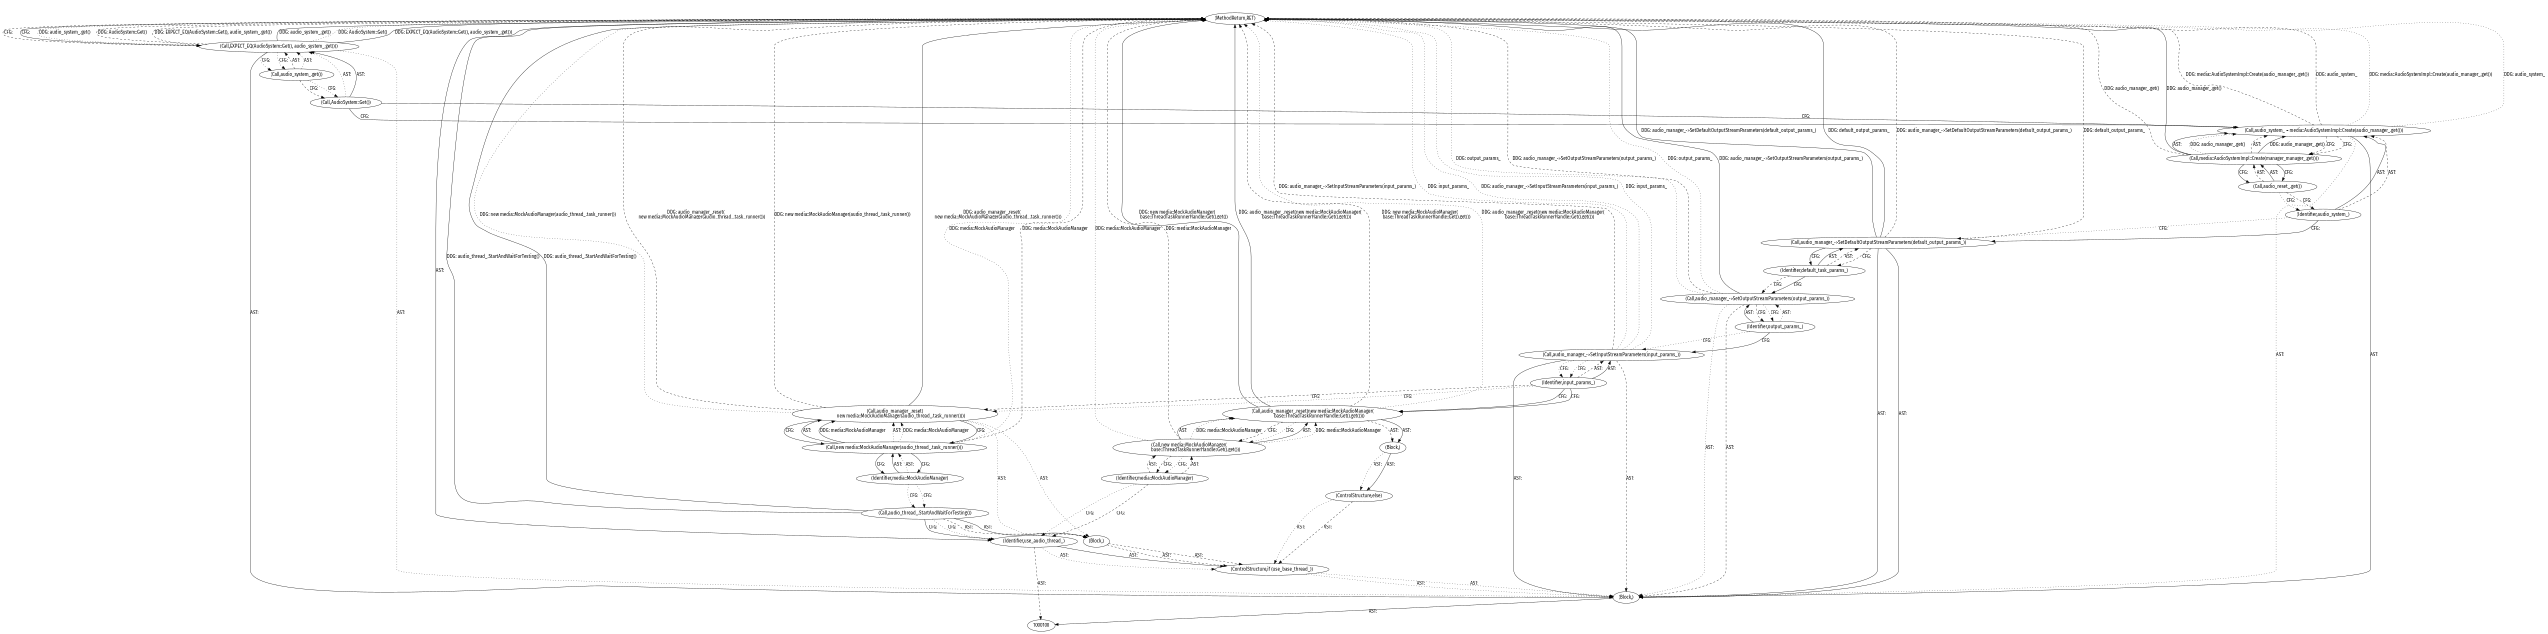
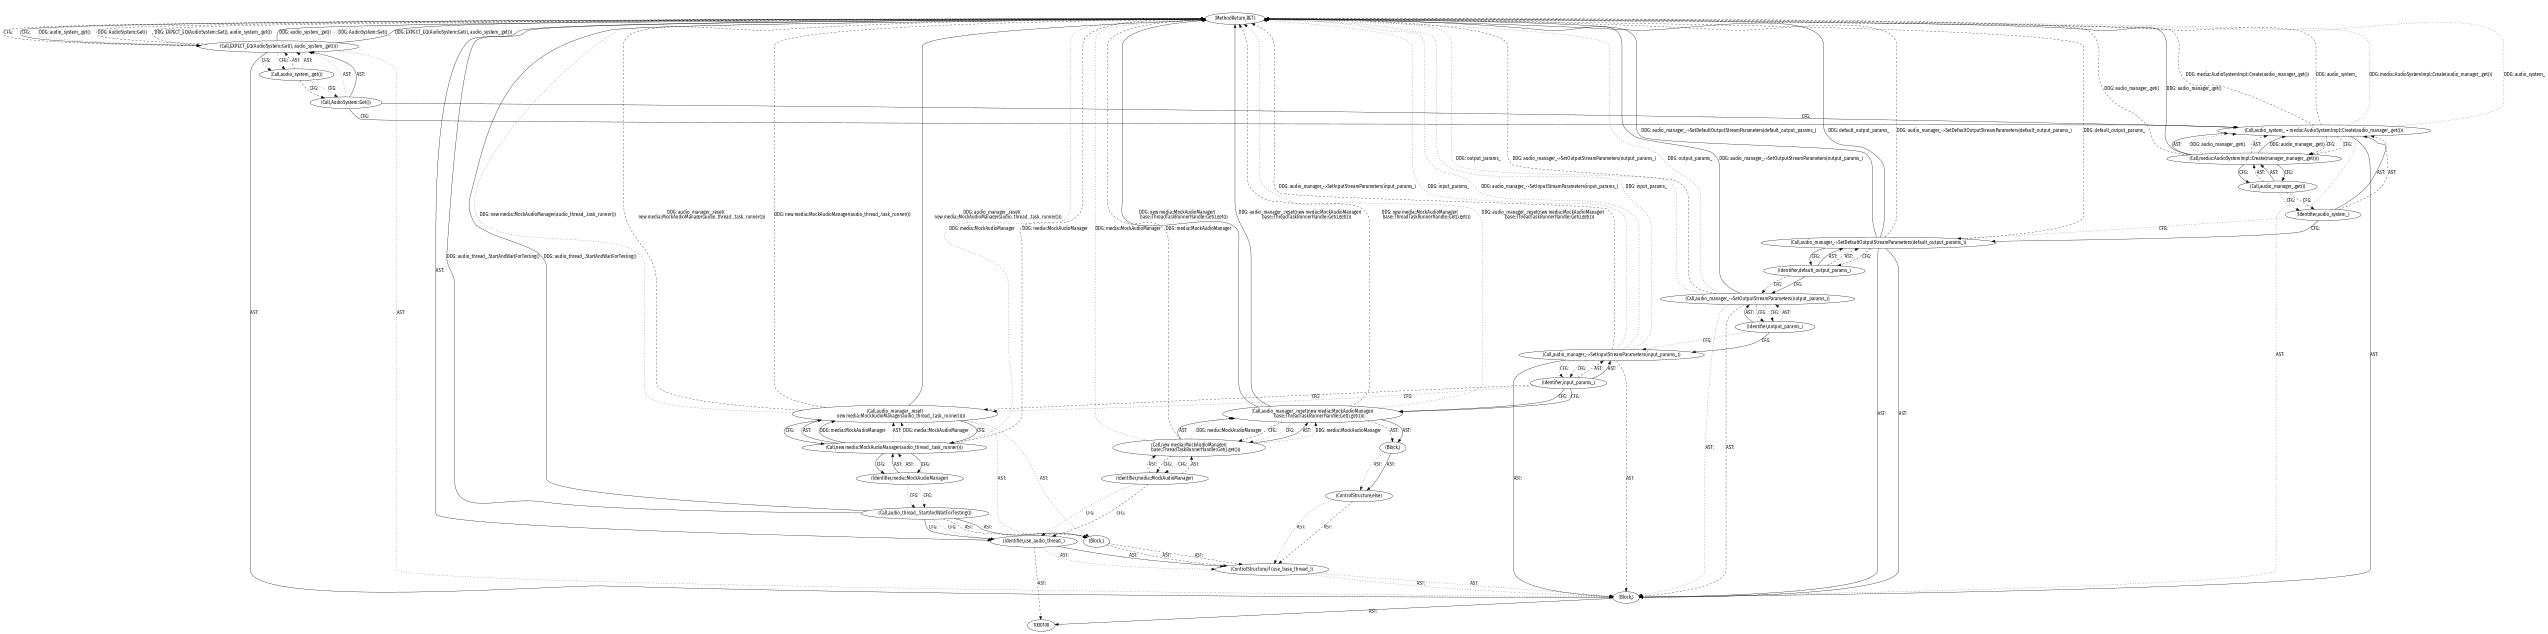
(2278, 187) -> (2278, 187)
(1814, 271) -> (1814, 271)
